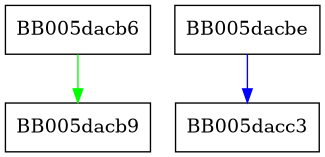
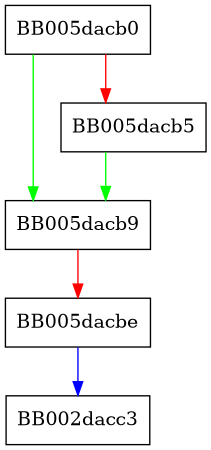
none -> (78, 30)
(78, 30) -> (134, 127)
(247, 127) -> (78, 420)
none -> (78, 267)
